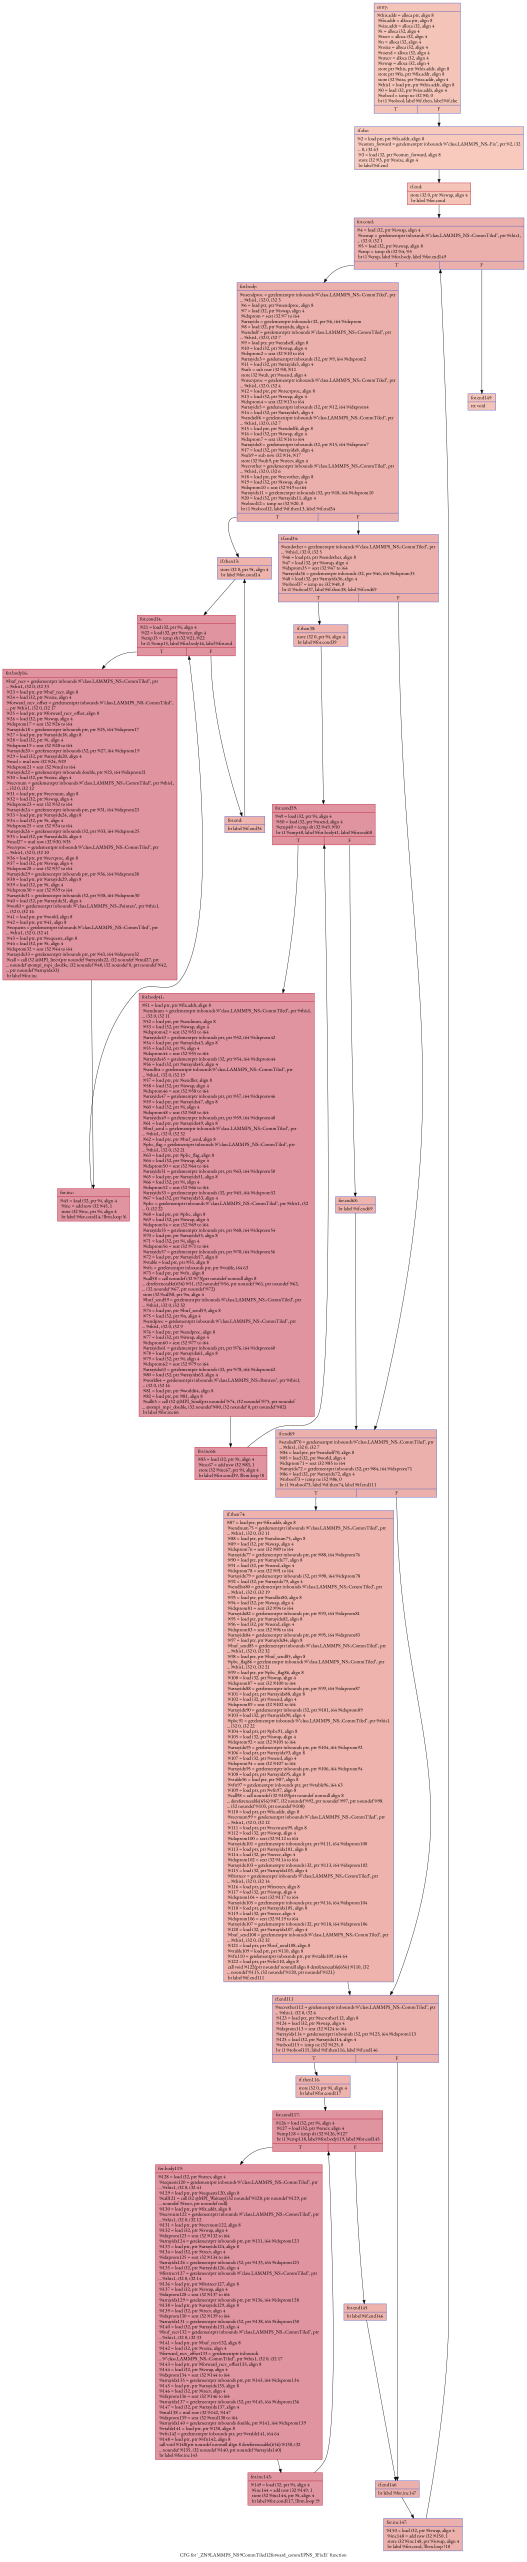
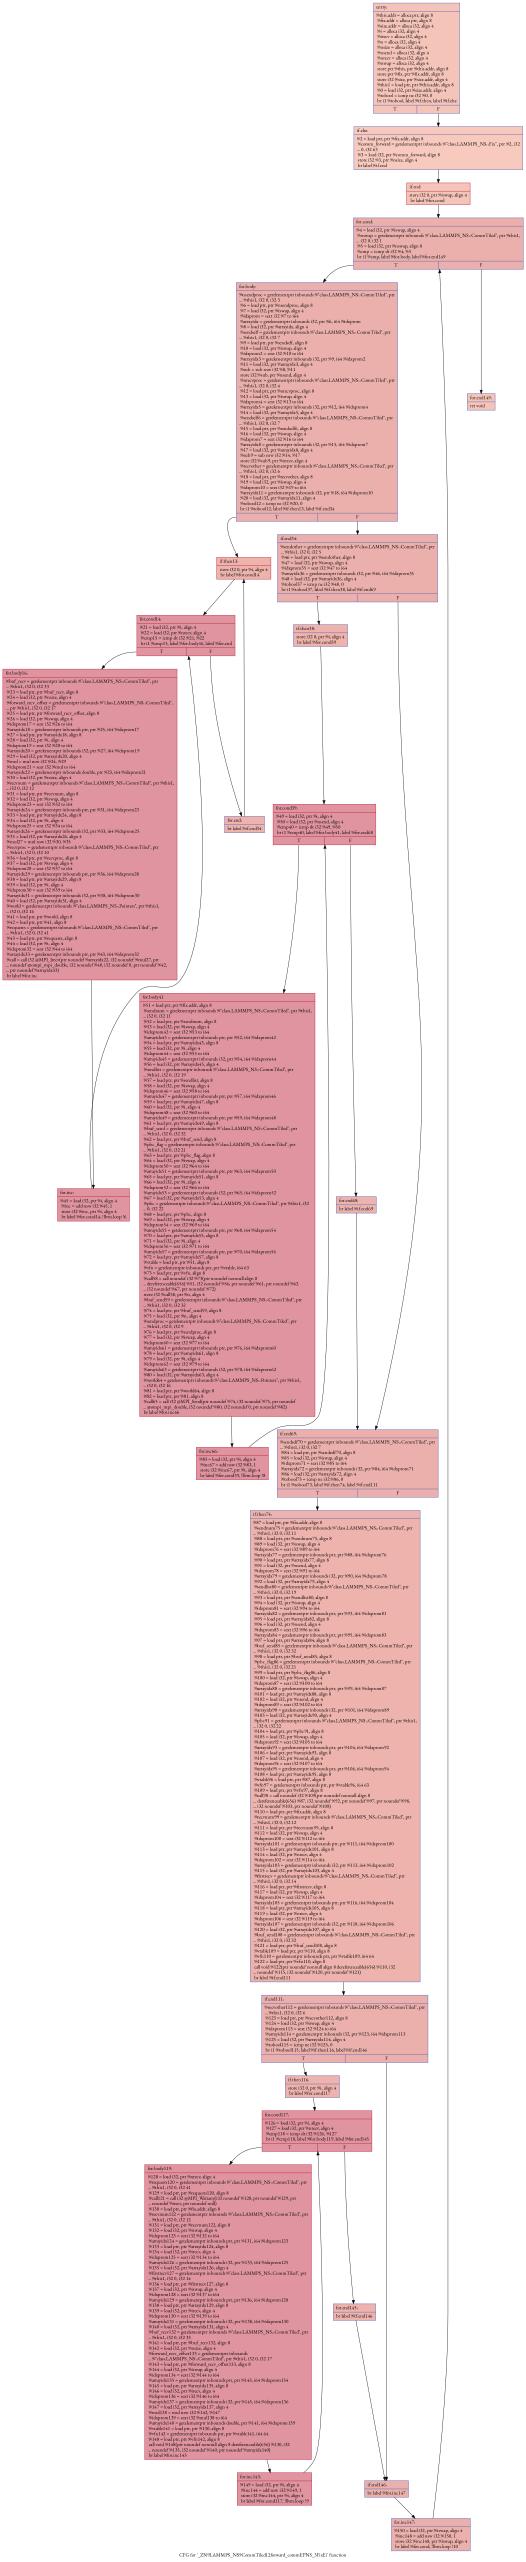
(245, 568) -> (244, 568)
(312, 1458) -> (314, 1458)
(425, 1747) -> none
